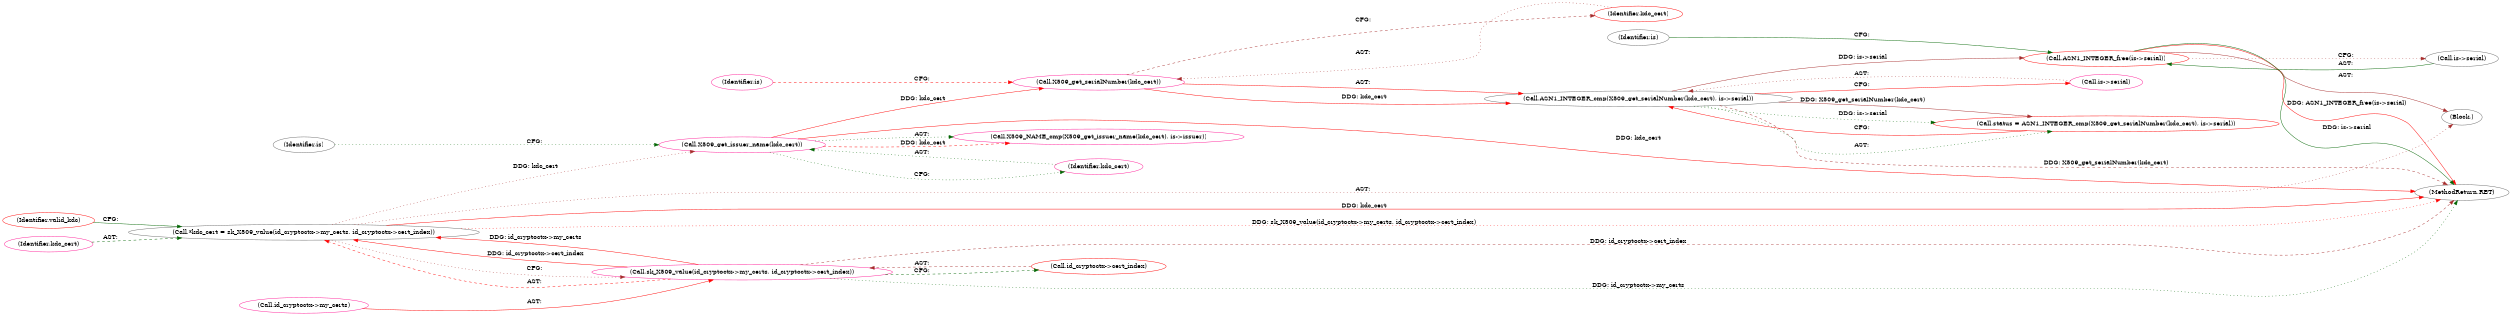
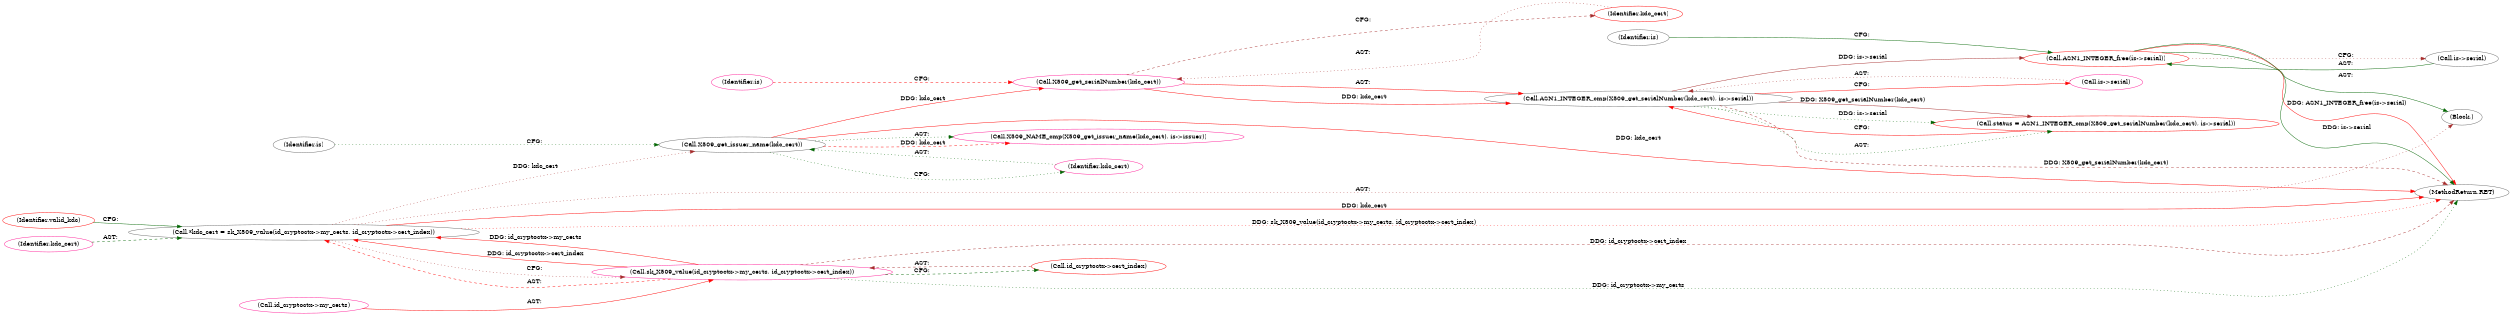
(2301, 84) -> (2301, 84)
(742, 145) -> (742, 145)
